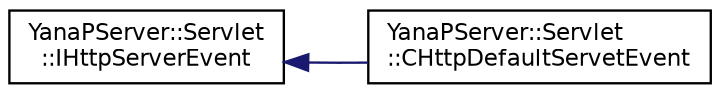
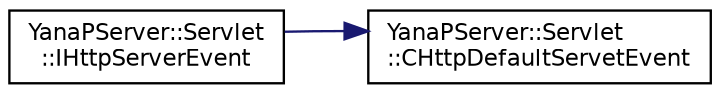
(338, 63) -> (315, 31)
